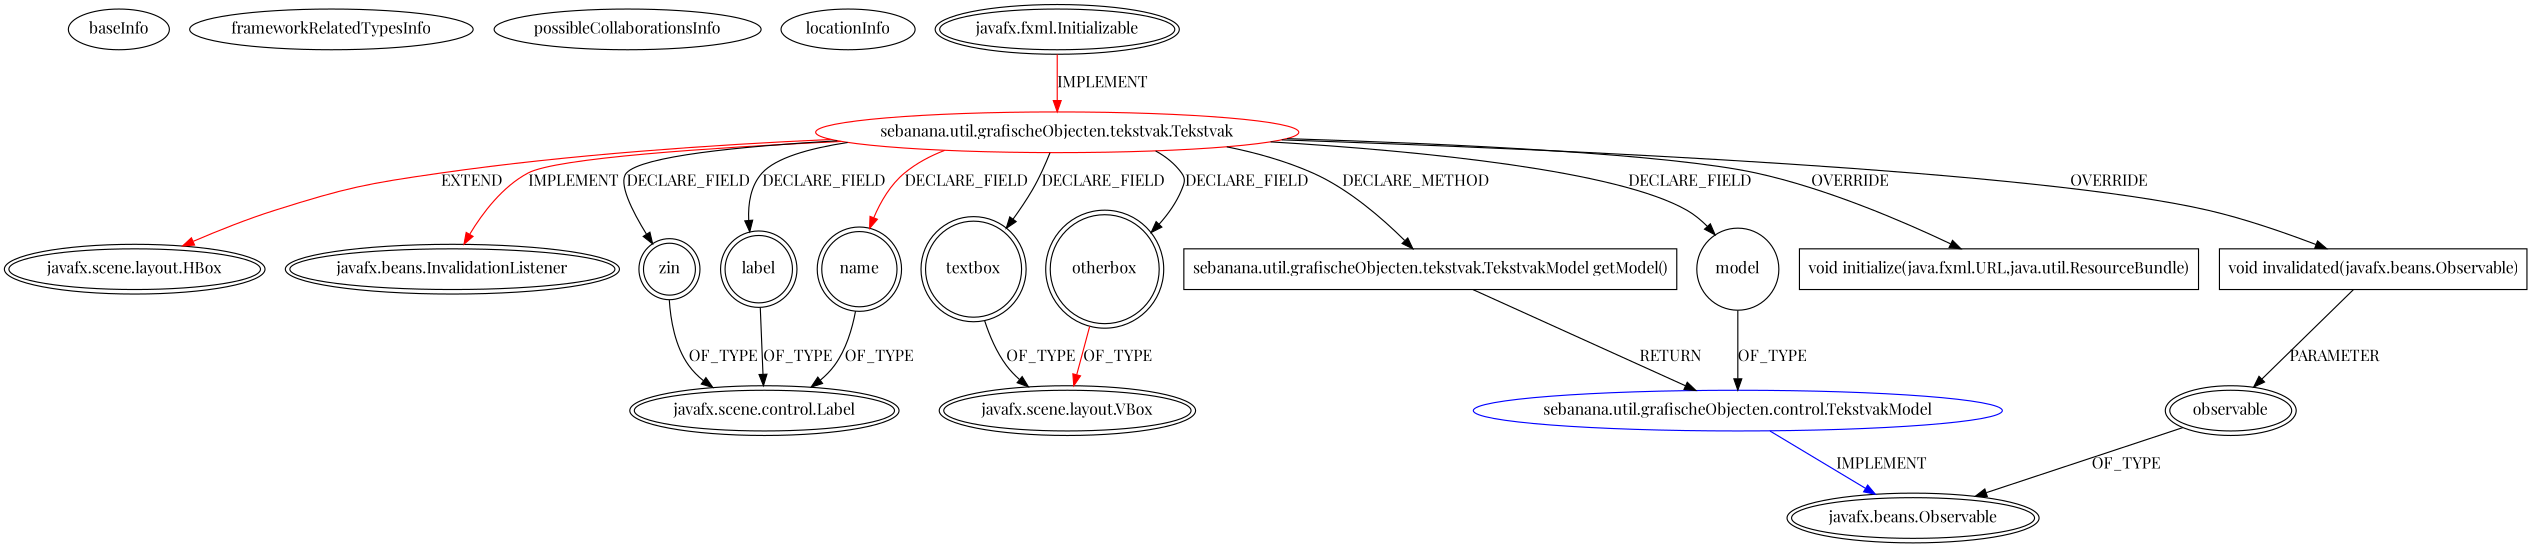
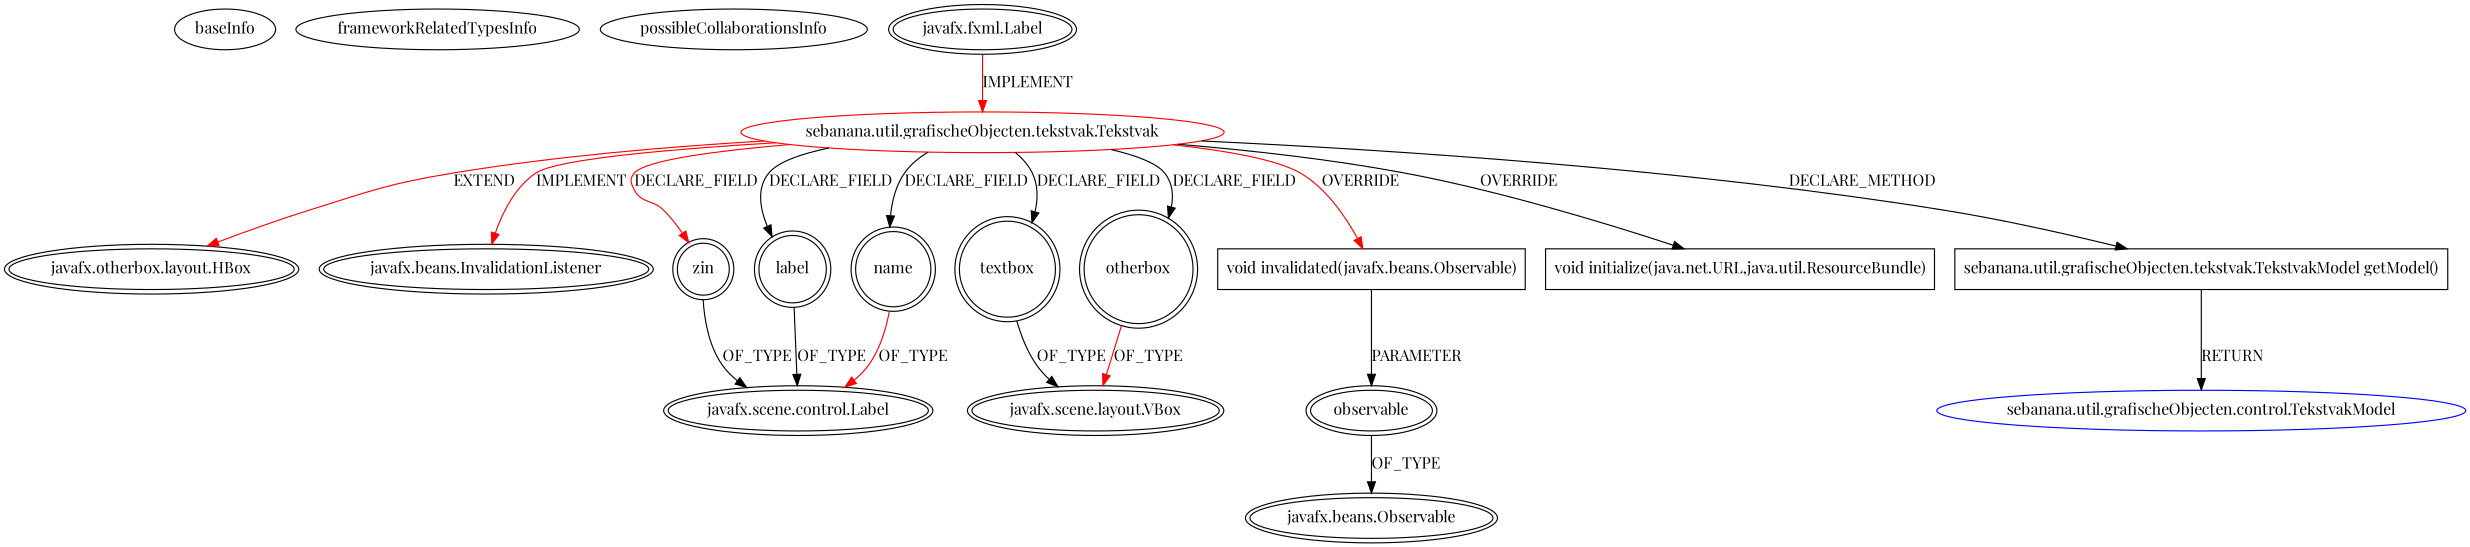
(848, 29) -> none
(1057, 29) -> (983, 29)
(662, 159) -> (669, 160)
(1803, 165) -> (1281, 165)
(901, 176) -> (901, 179)
(135, 269) -> (152, 269)
(1738, 269) -> none
(1999, 269) -> (1740, 269)
(844, 349) -> (878, 349)
(1818, 460) -> none
